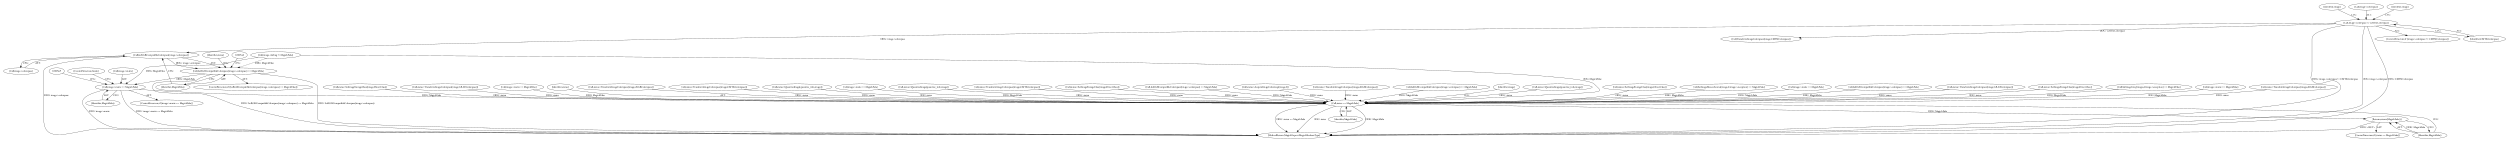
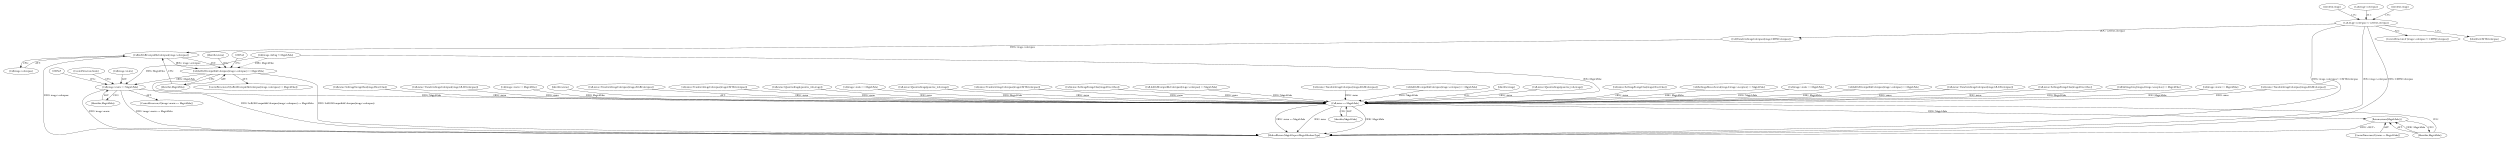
(2435, 28) -> none
(1262, 31) -> (955, 46)
(1265, 87) -> none
(2377, 126) -> (2383, 128)
